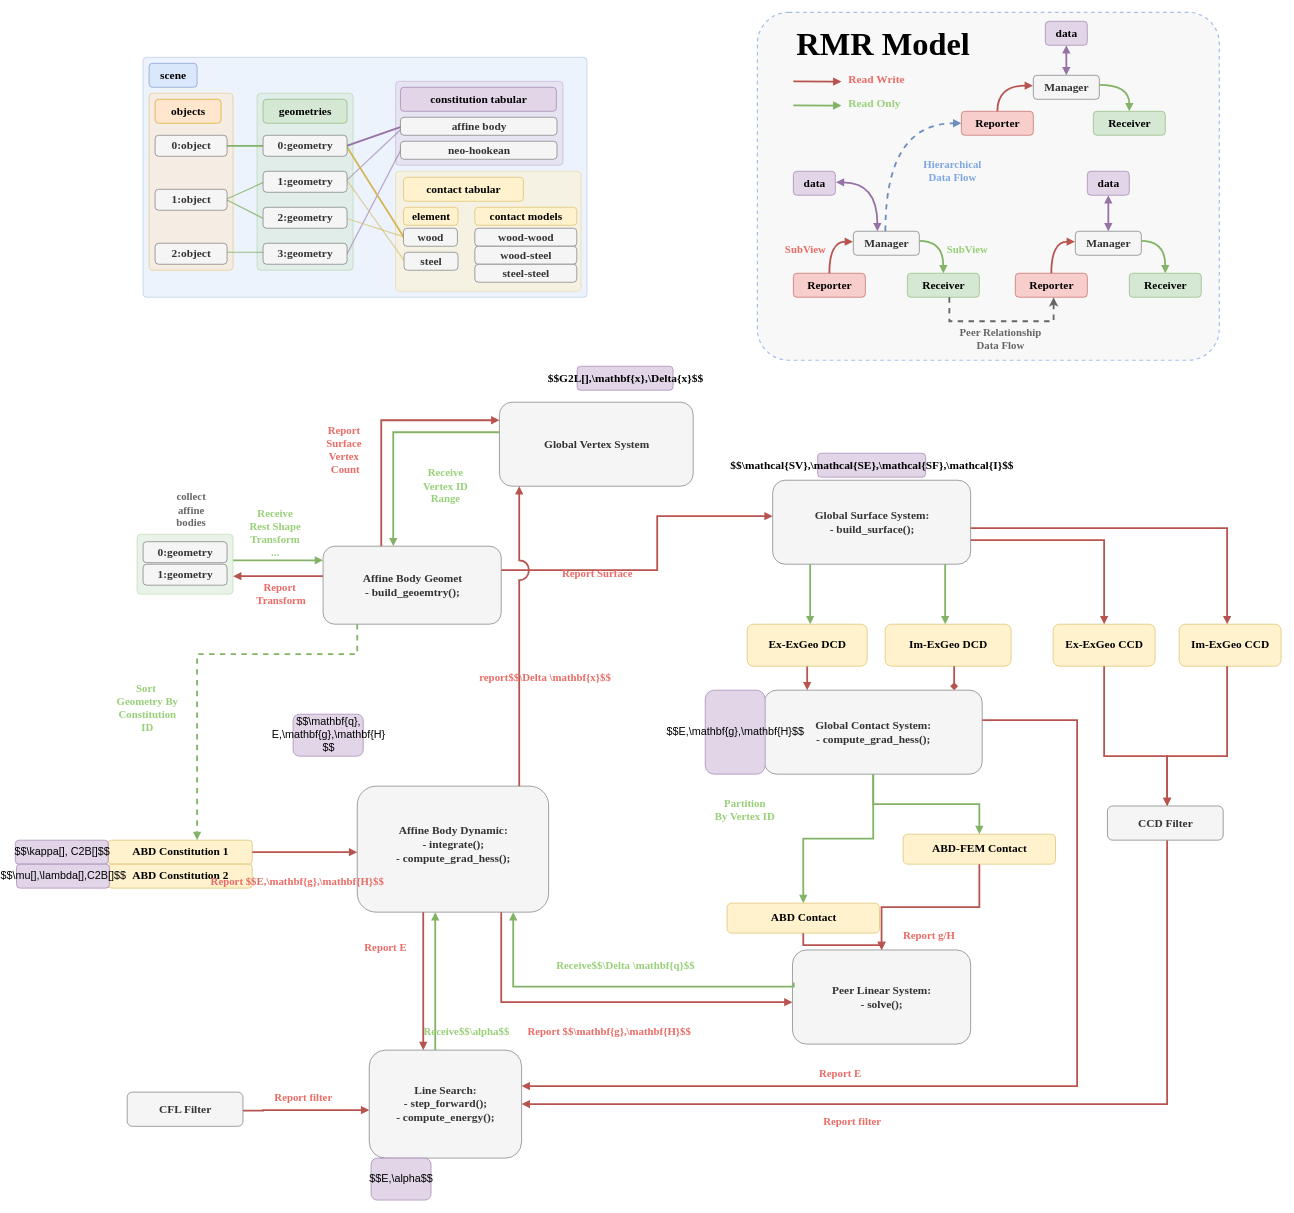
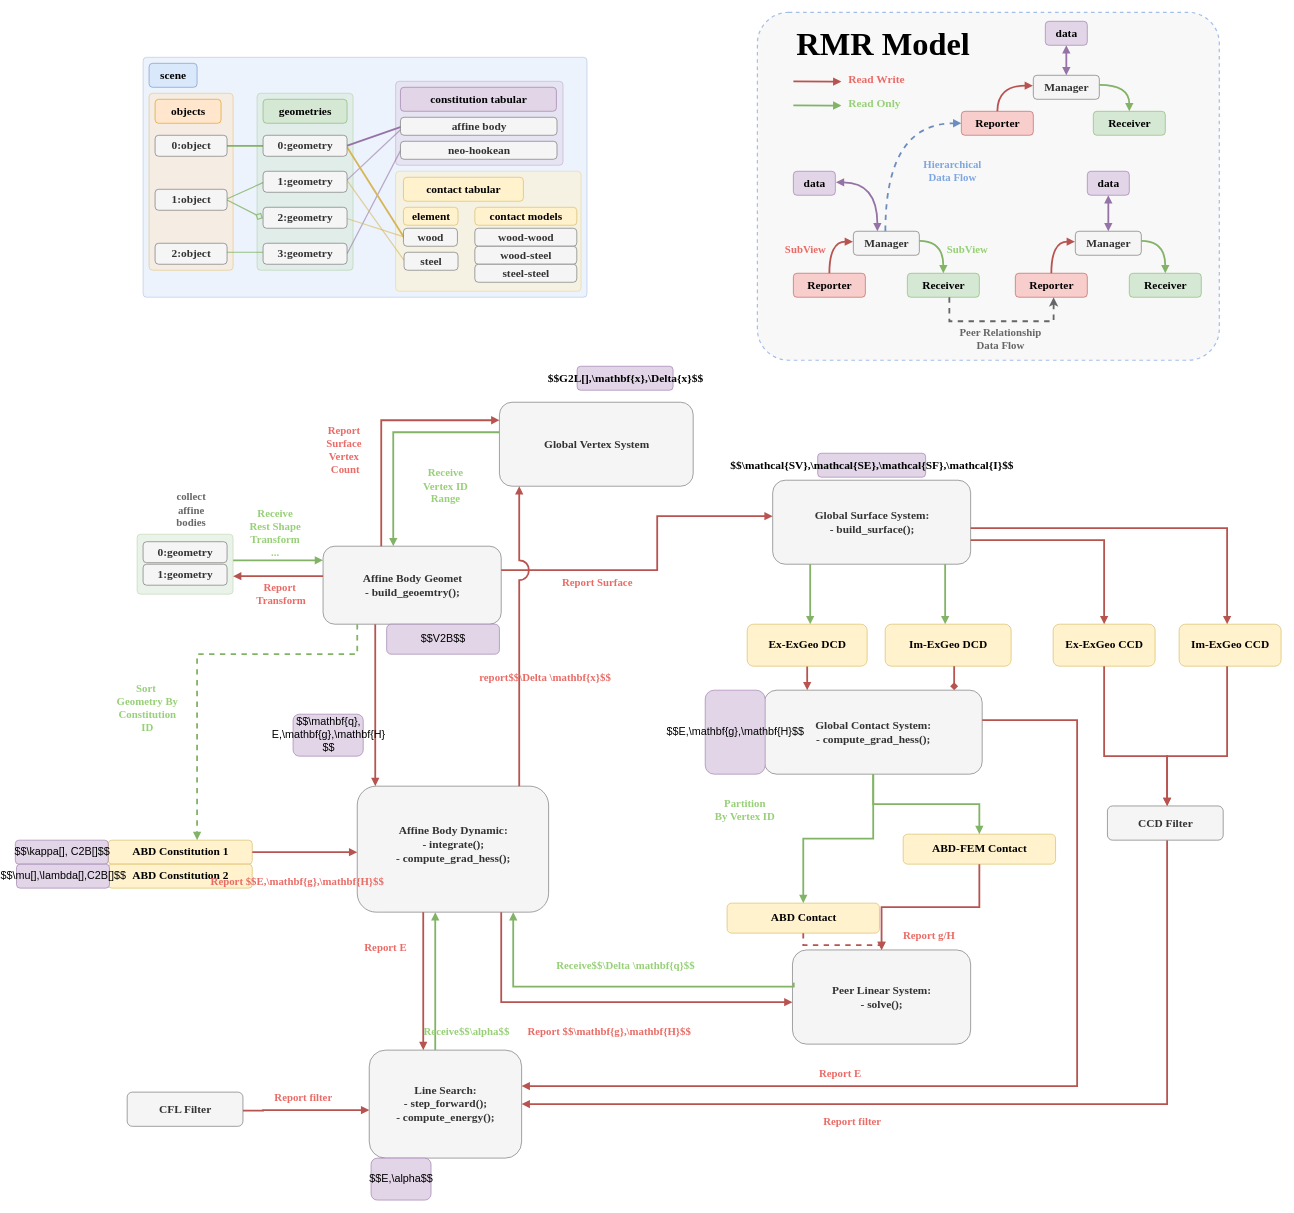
(258, 216) -> (254, 214)
(597, 573) -> (597, 582)
none -> (443, 639)
none -> (375, 702)
(838, 945) -> (838, 945)
